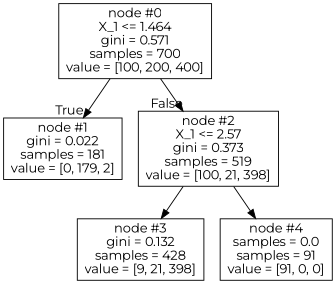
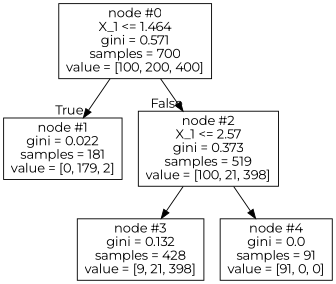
(276, 250) -> (276, 250)
